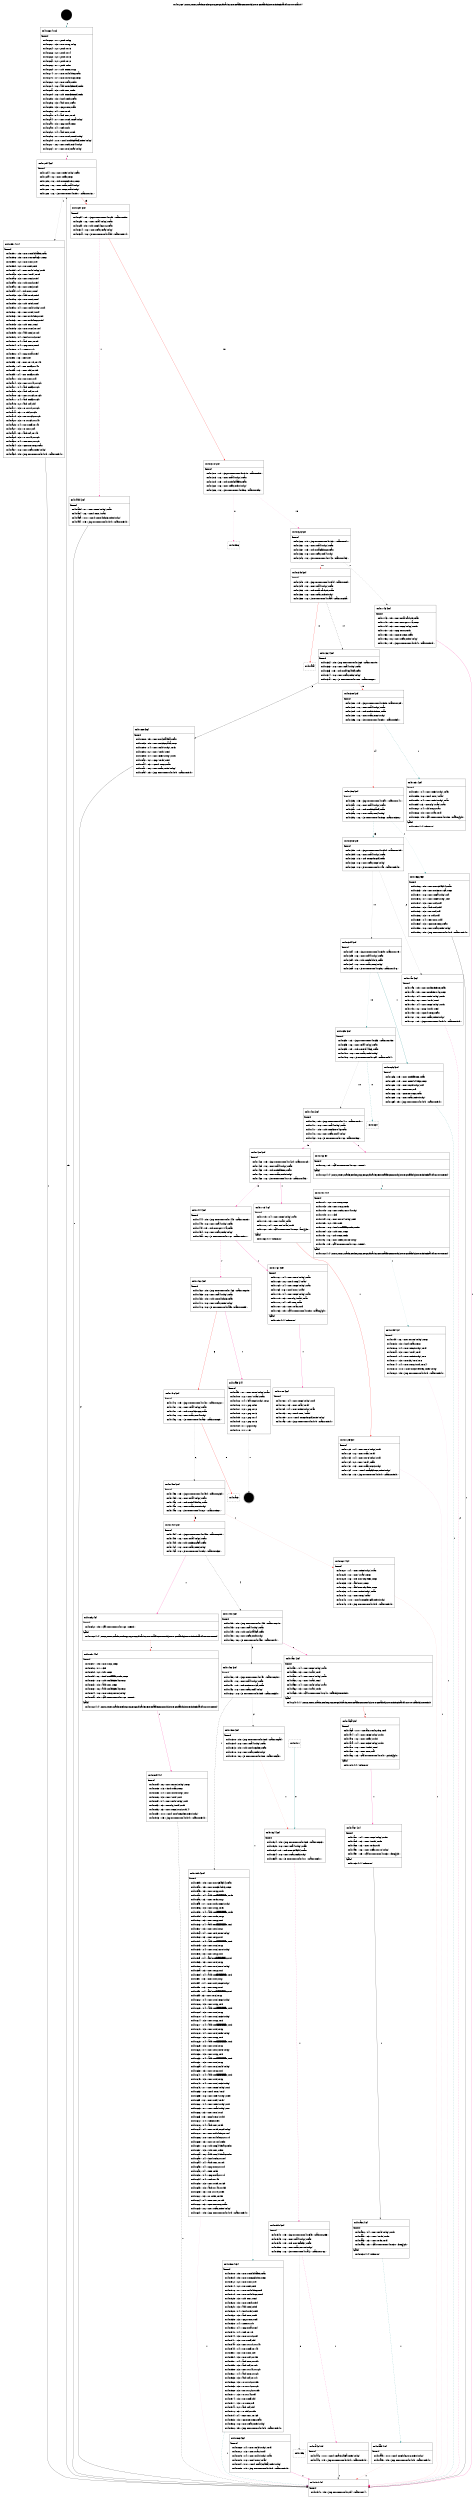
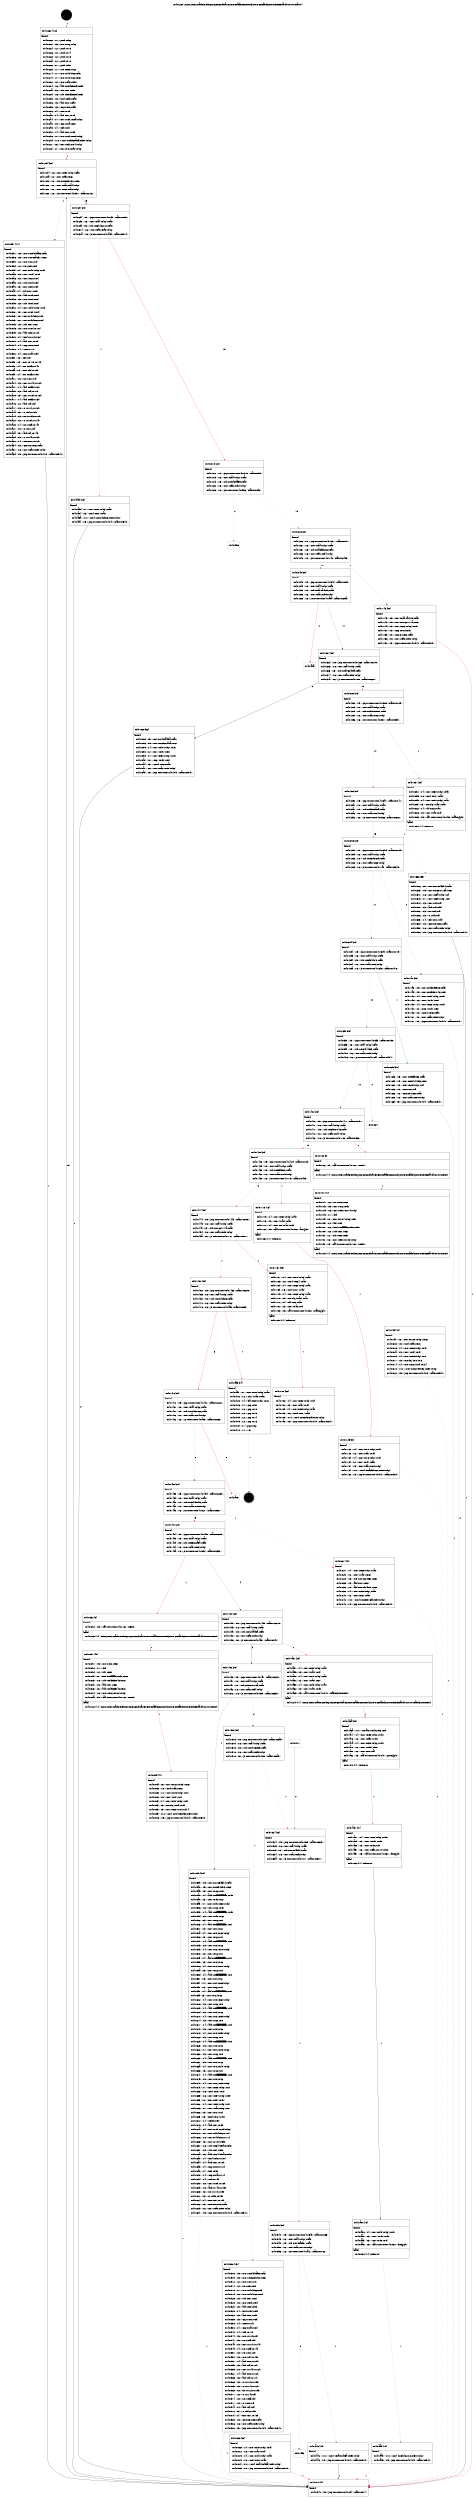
(399, 1291) -> none
